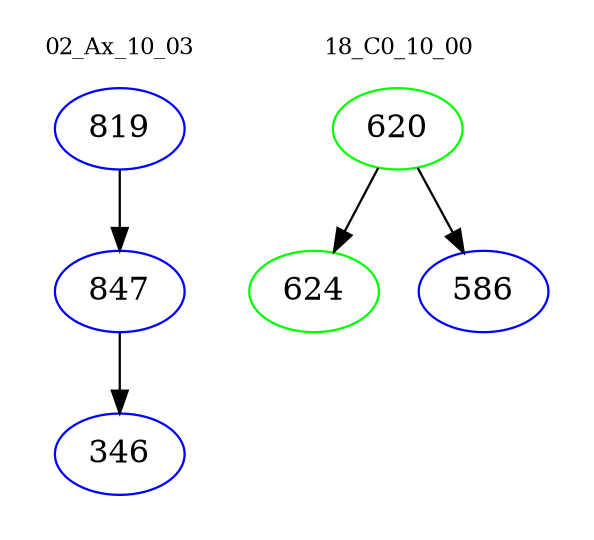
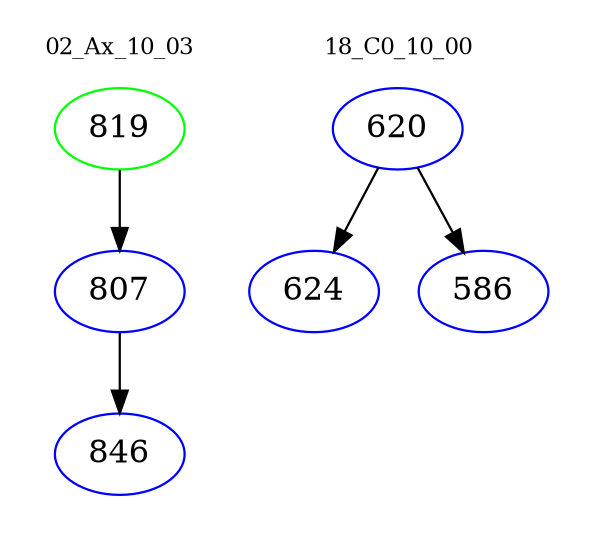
(120, 129) -> (120, 129)
(398, 129) -> (398, 129)
(120, 292) -> (120, 292)
(314, 292) -> (314, 292)
(120, 454) -> (120, 454)
